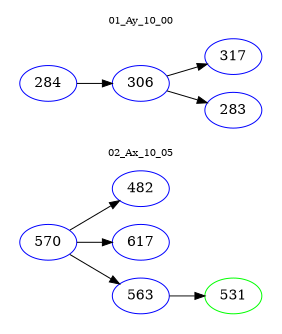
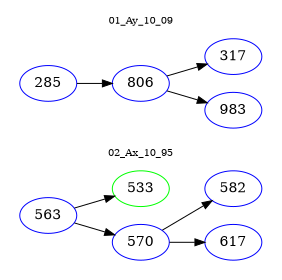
(141, 21) -> (141, 21)
(48, 83) -> (48, 83)
(141, 83) -> (141, 83)
(233, 110) -> (233, 110)
(141, 153) -> (141, 153)
(141, 189) -> (233, 189)
(90, 267) -> (90, 227)
(233, 296) -> (141, 189)
